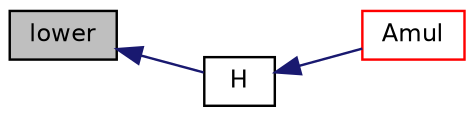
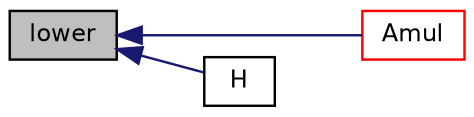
(331, 57) -> (252, 35)
